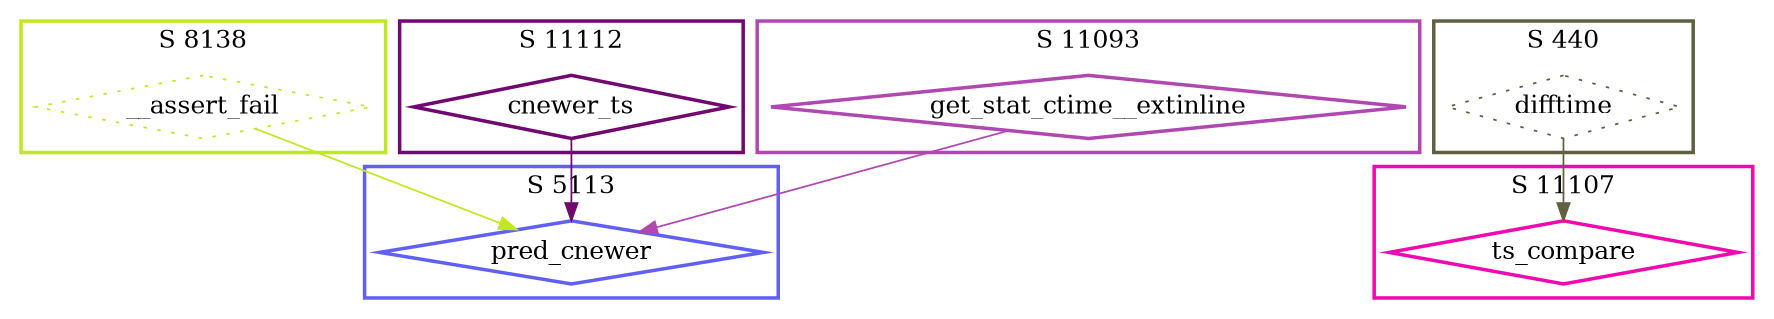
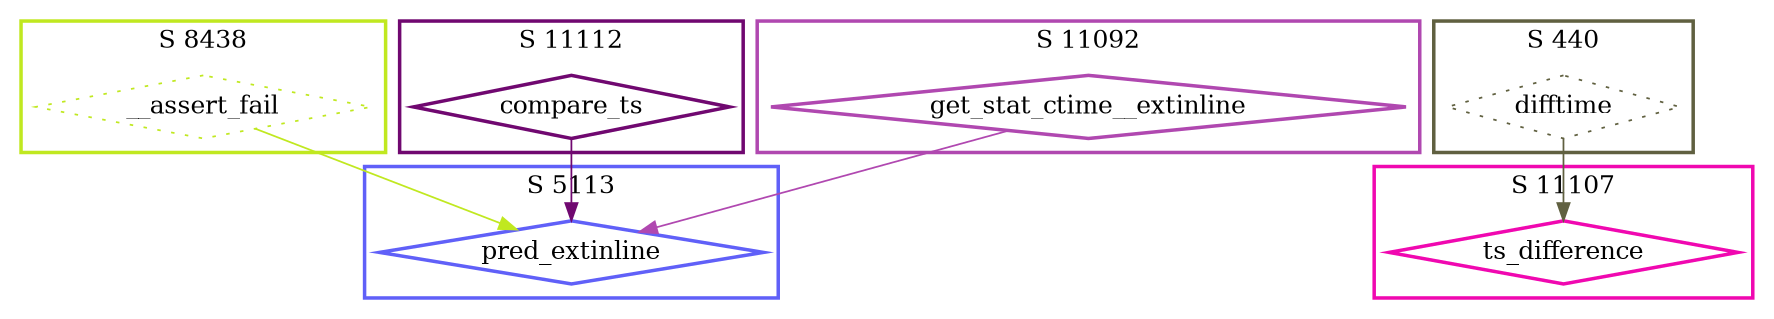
(203, 41) -> (203, 41)
(1088, 41) -> (1088, 41)
(571, 107) -> (571, 107)
(571, 252) -> (571, 252)
(1563, 252) -> (1563, 252)
